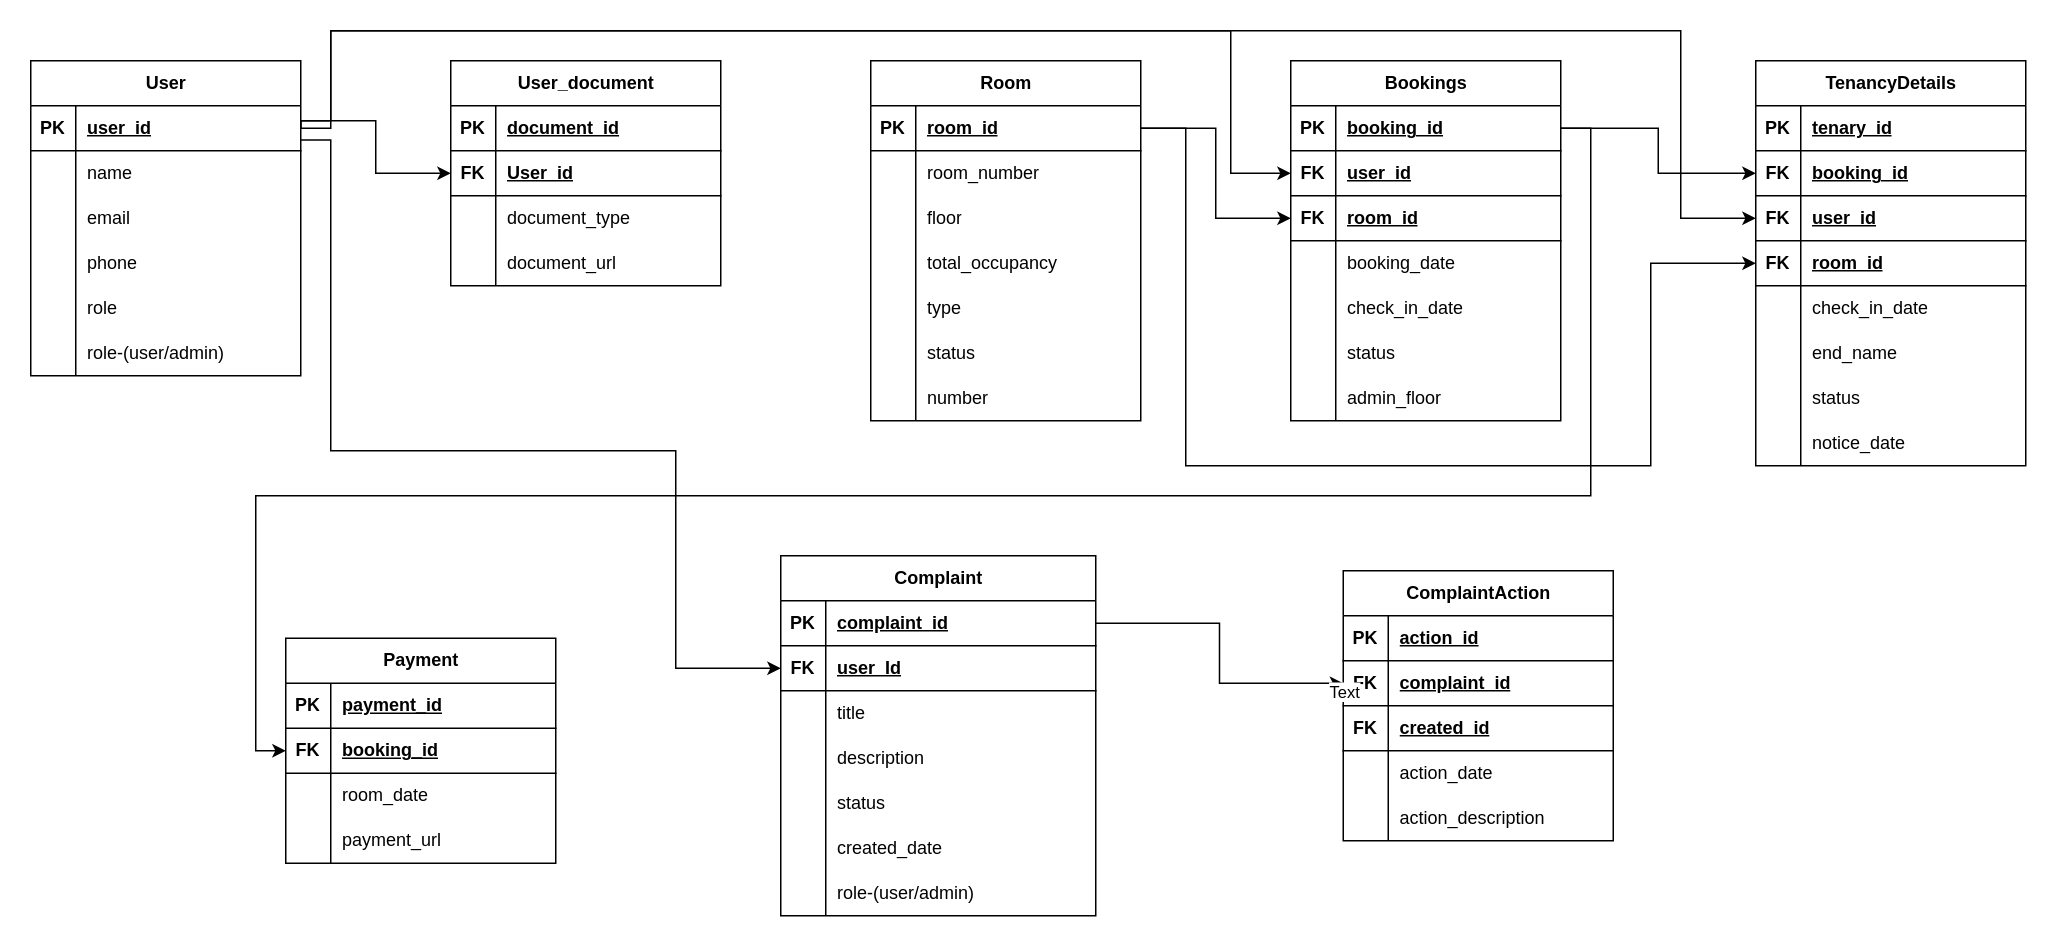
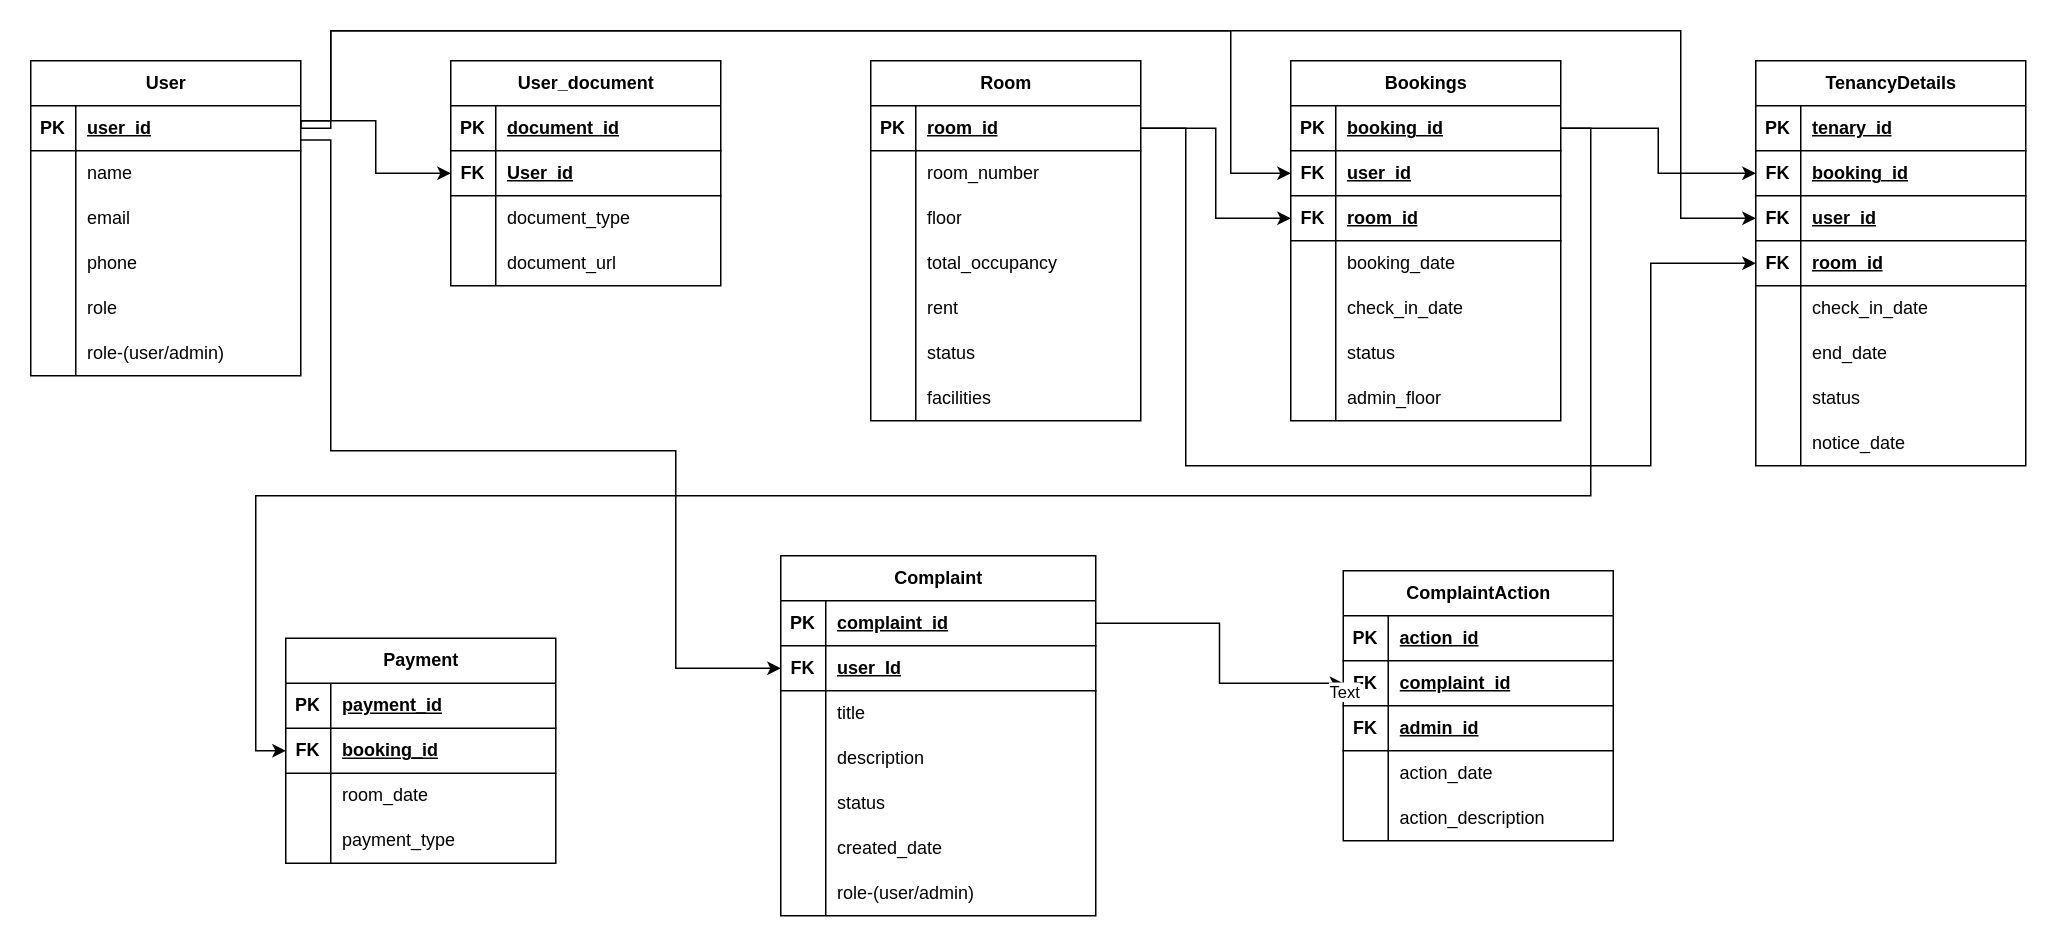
(948, 308) -> (948, 308)
(1853, 353) -> (1853, 353)
(958, 398) -> (969, 398)
(1448, 728) -> (1436, 728)
(396, 841) -> (403, 841)
